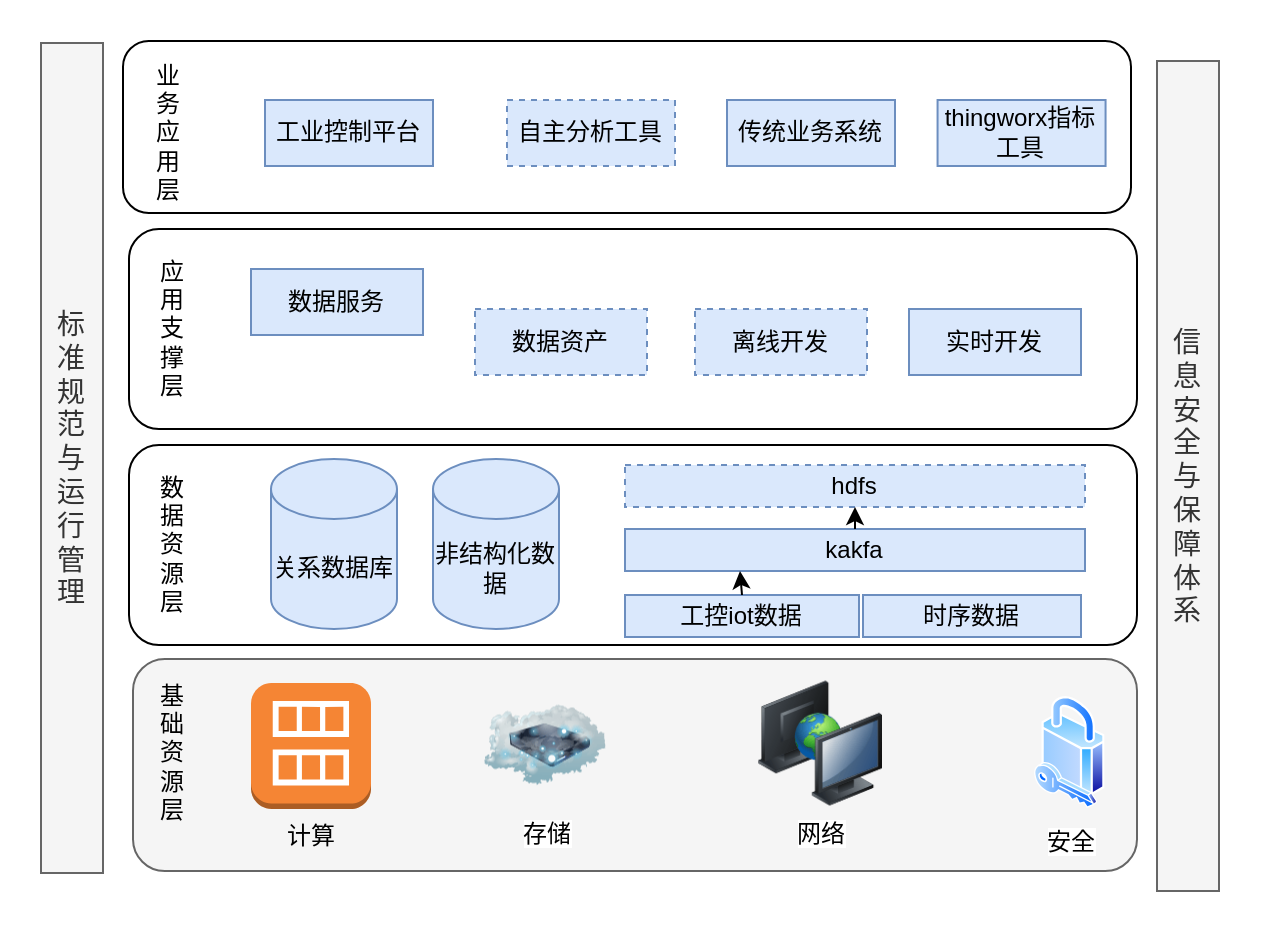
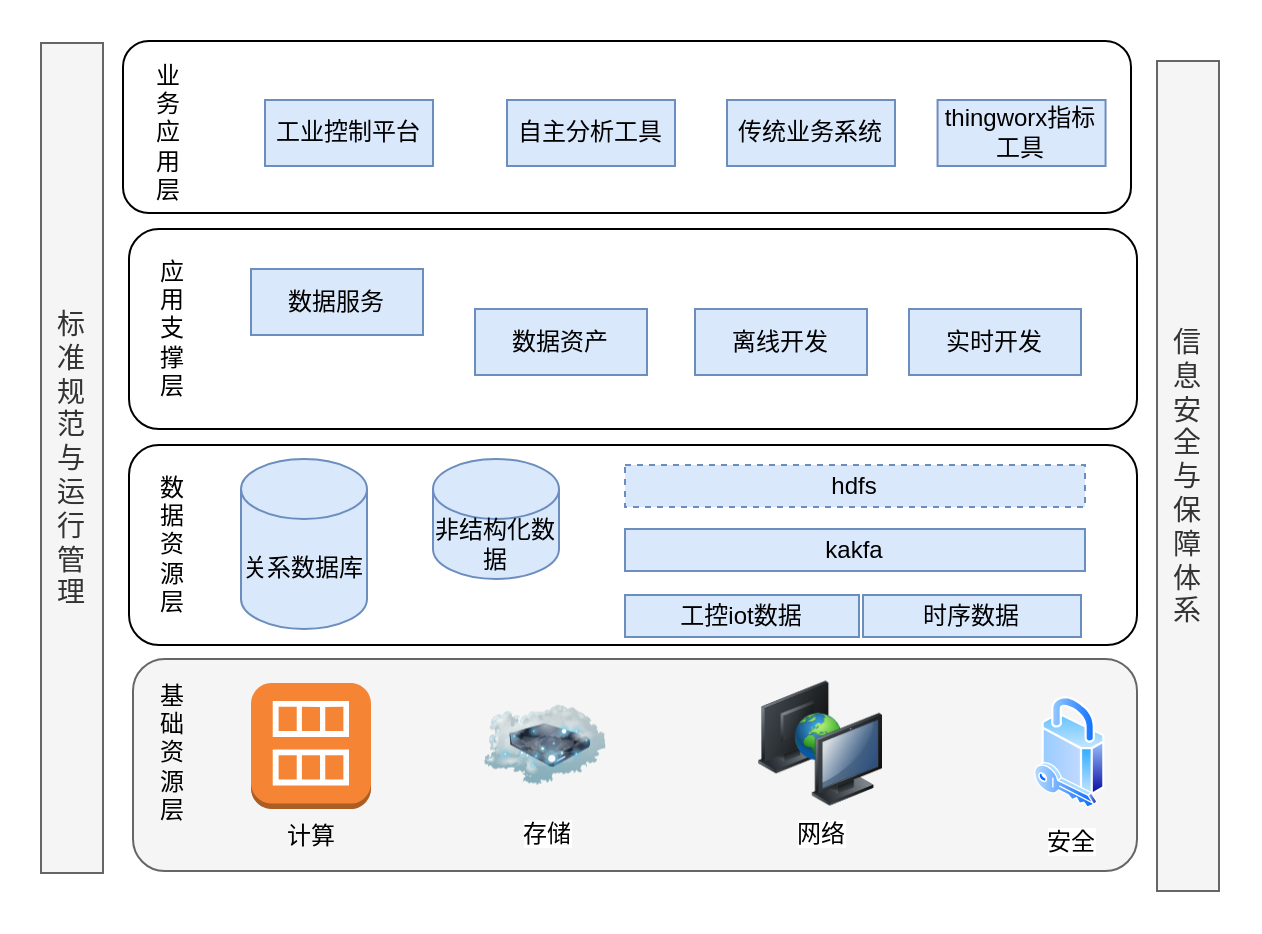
(591, 133) -> (591, 133)
(561, 342) -> (561, 342)
(781, 342) -> (781, 342)
(855, 525) -> none
(334, 544) -> (304, 544)
(496, 544) -> (496, 519)
(742, 590) -> none
